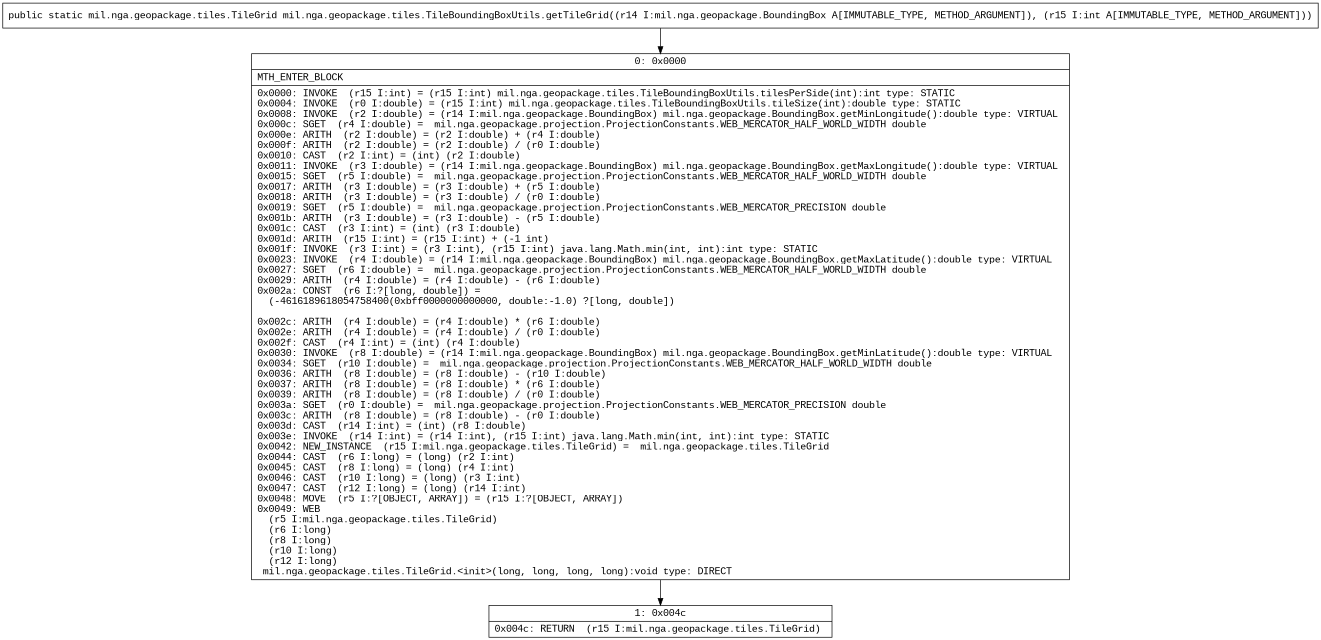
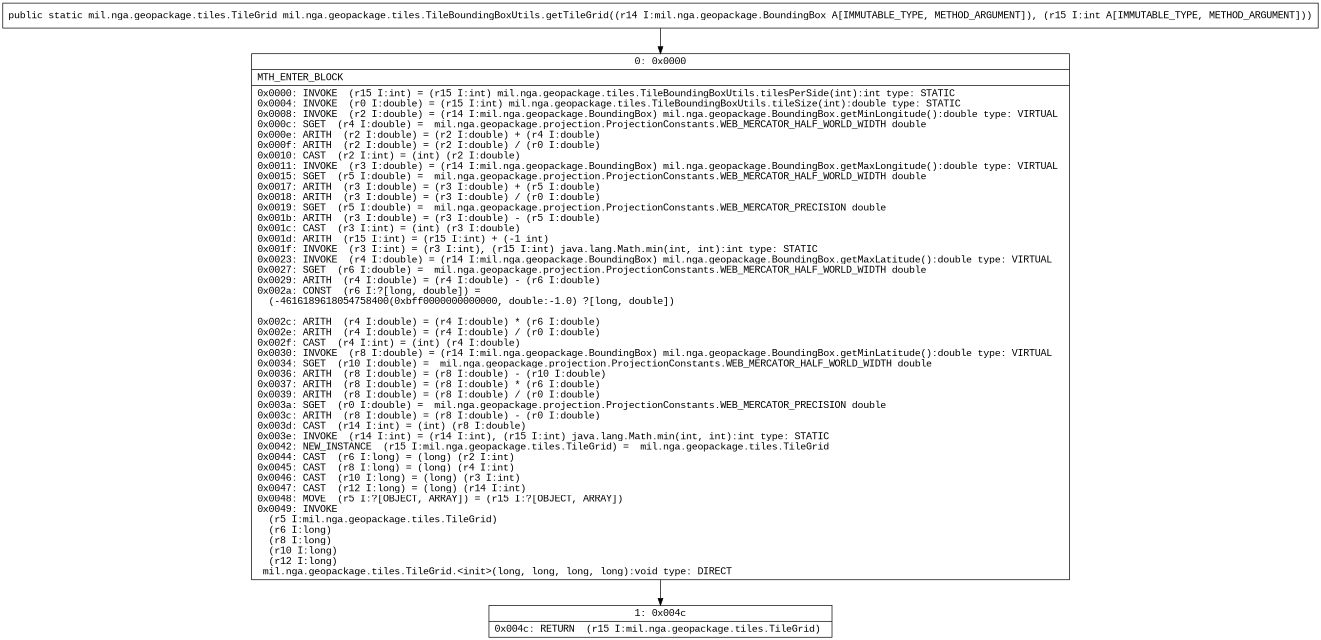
(295, 509) -> (303, 509)
